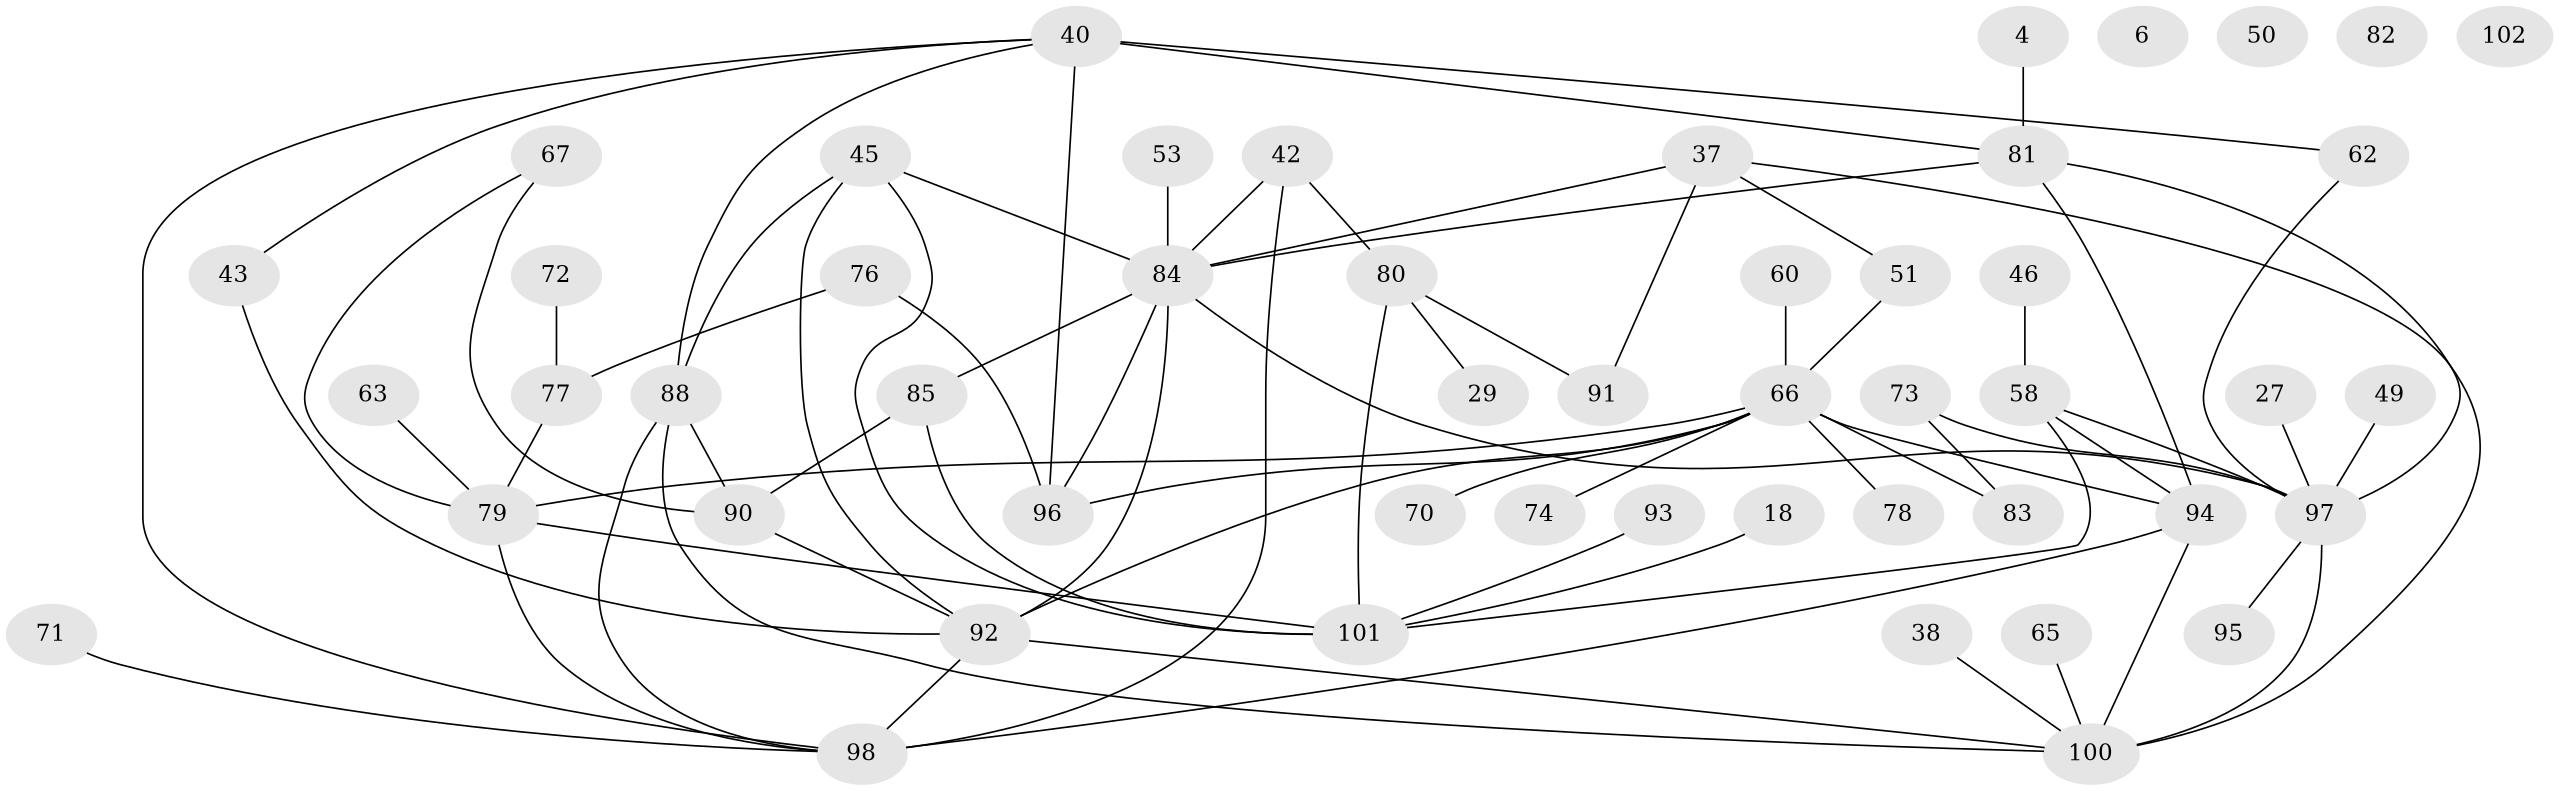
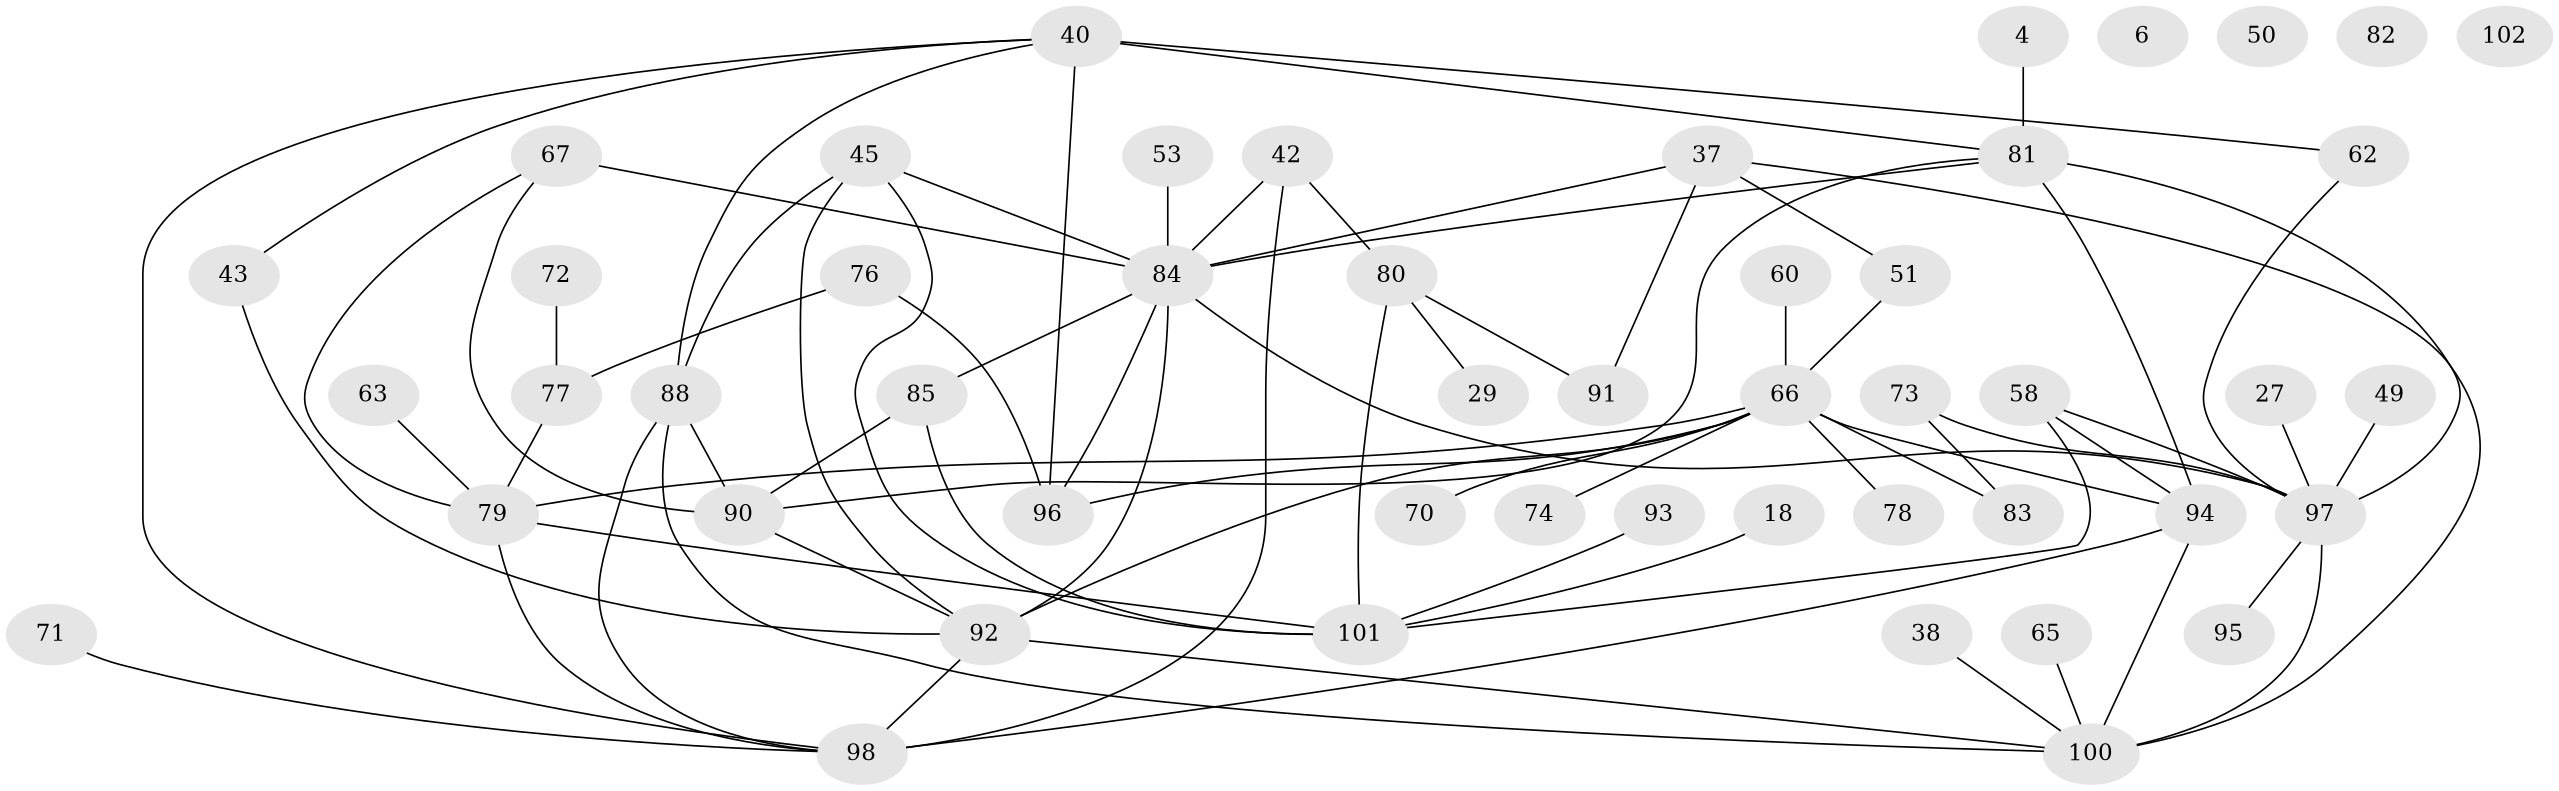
none -> (862, 216)
(2025, 276) -> none
none -> (1462, 478)
